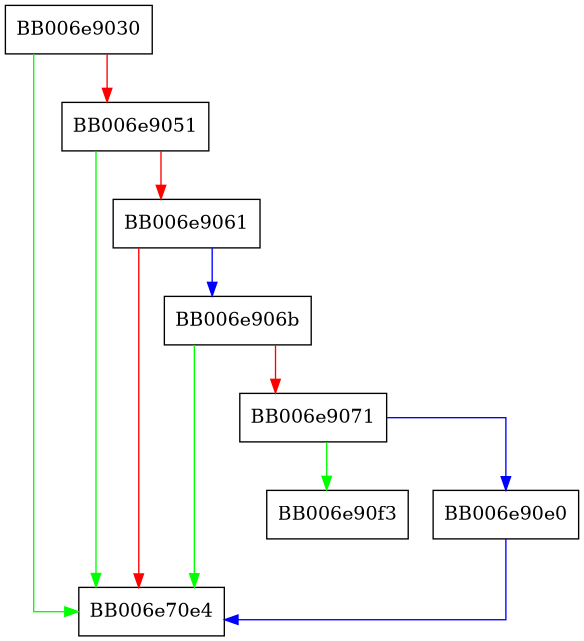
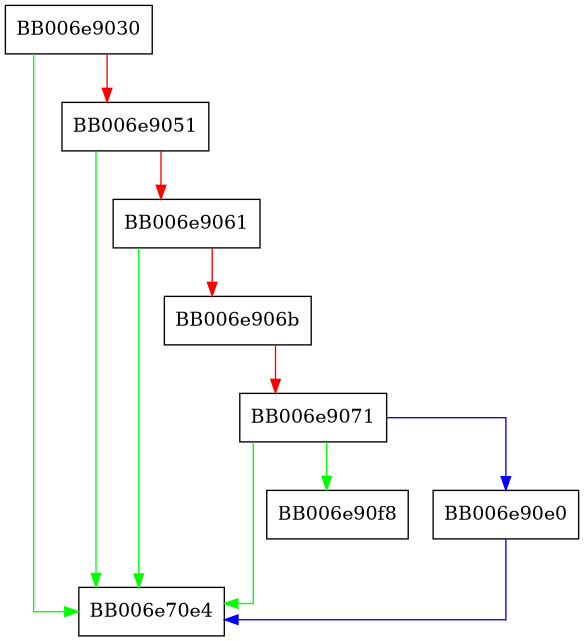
(212, 265) -> (212, 265)
(139, 411) -> (139, 411)
(194, 459) -> (253, 530)
(337, 515) -> (337, 515)
